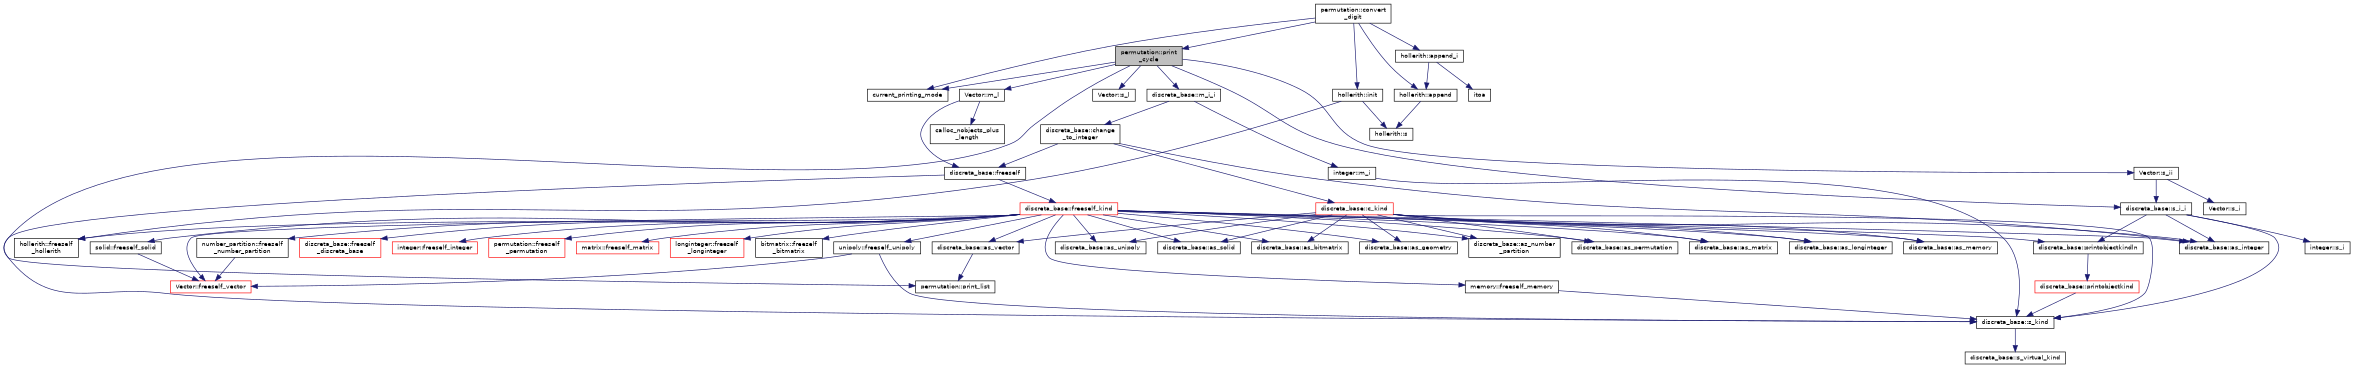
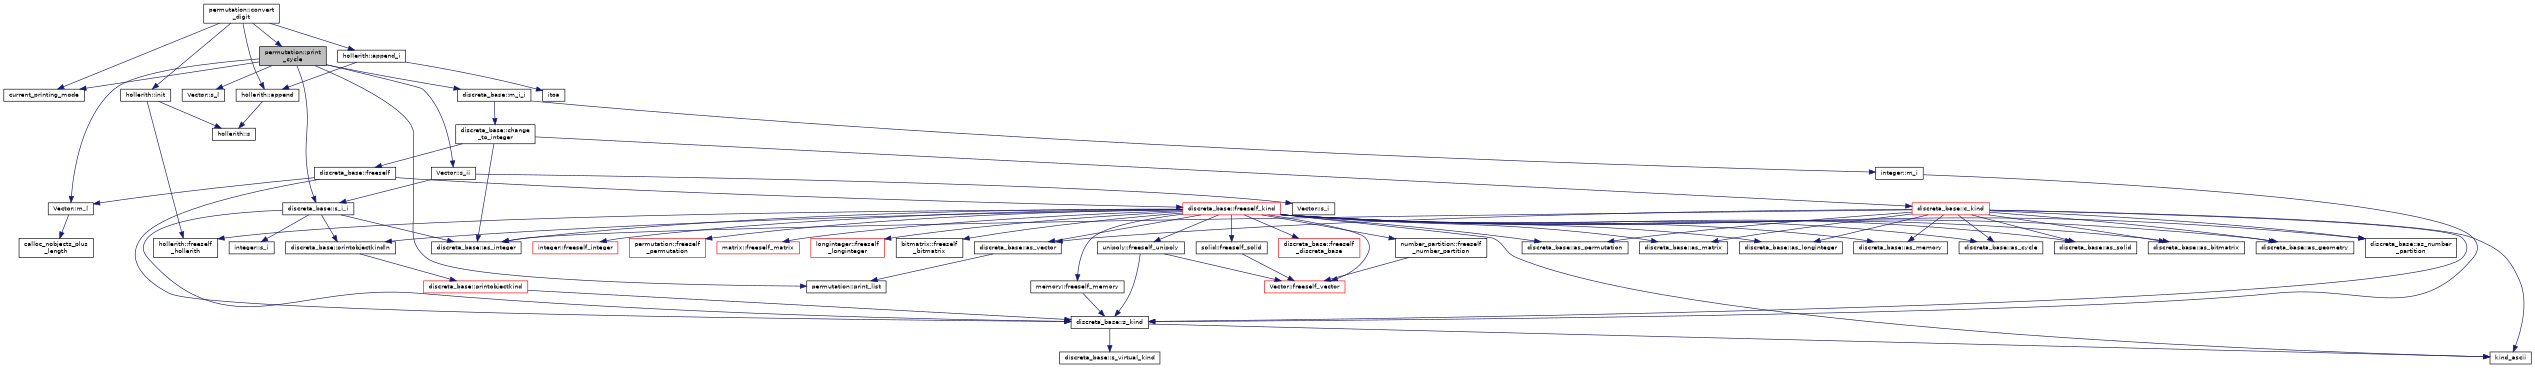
(921, 131) -> (207, 189)
(1101, 248) -> (2001, 248)
none -> (2511, 358)
